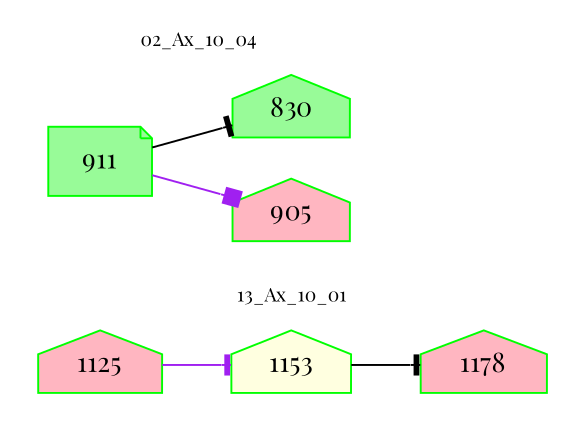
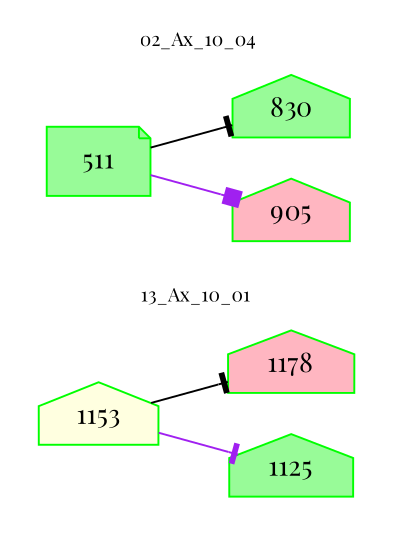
(100, 161) -> (99, 161)
(100, 365) -> (291, 469)
(192, 365) -> (194, 442)
